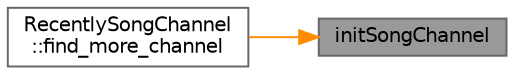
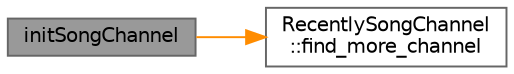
(274, 37) -> (221, 37)
